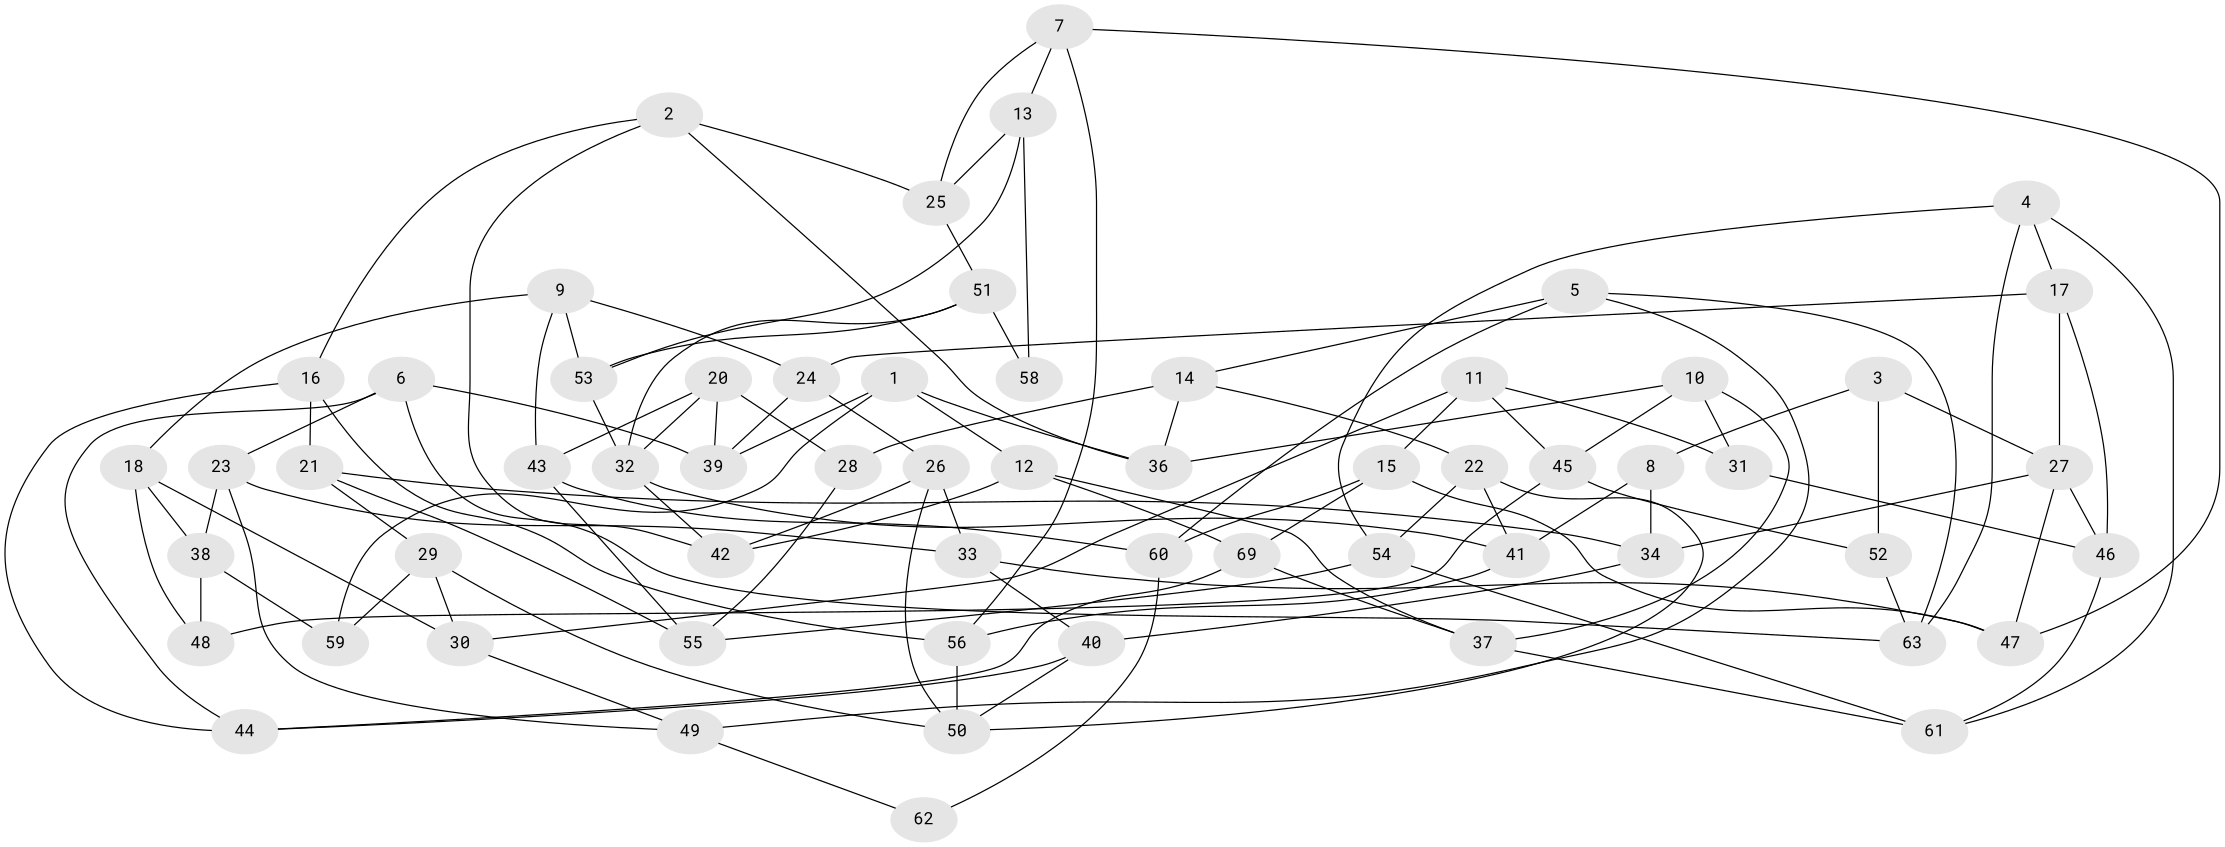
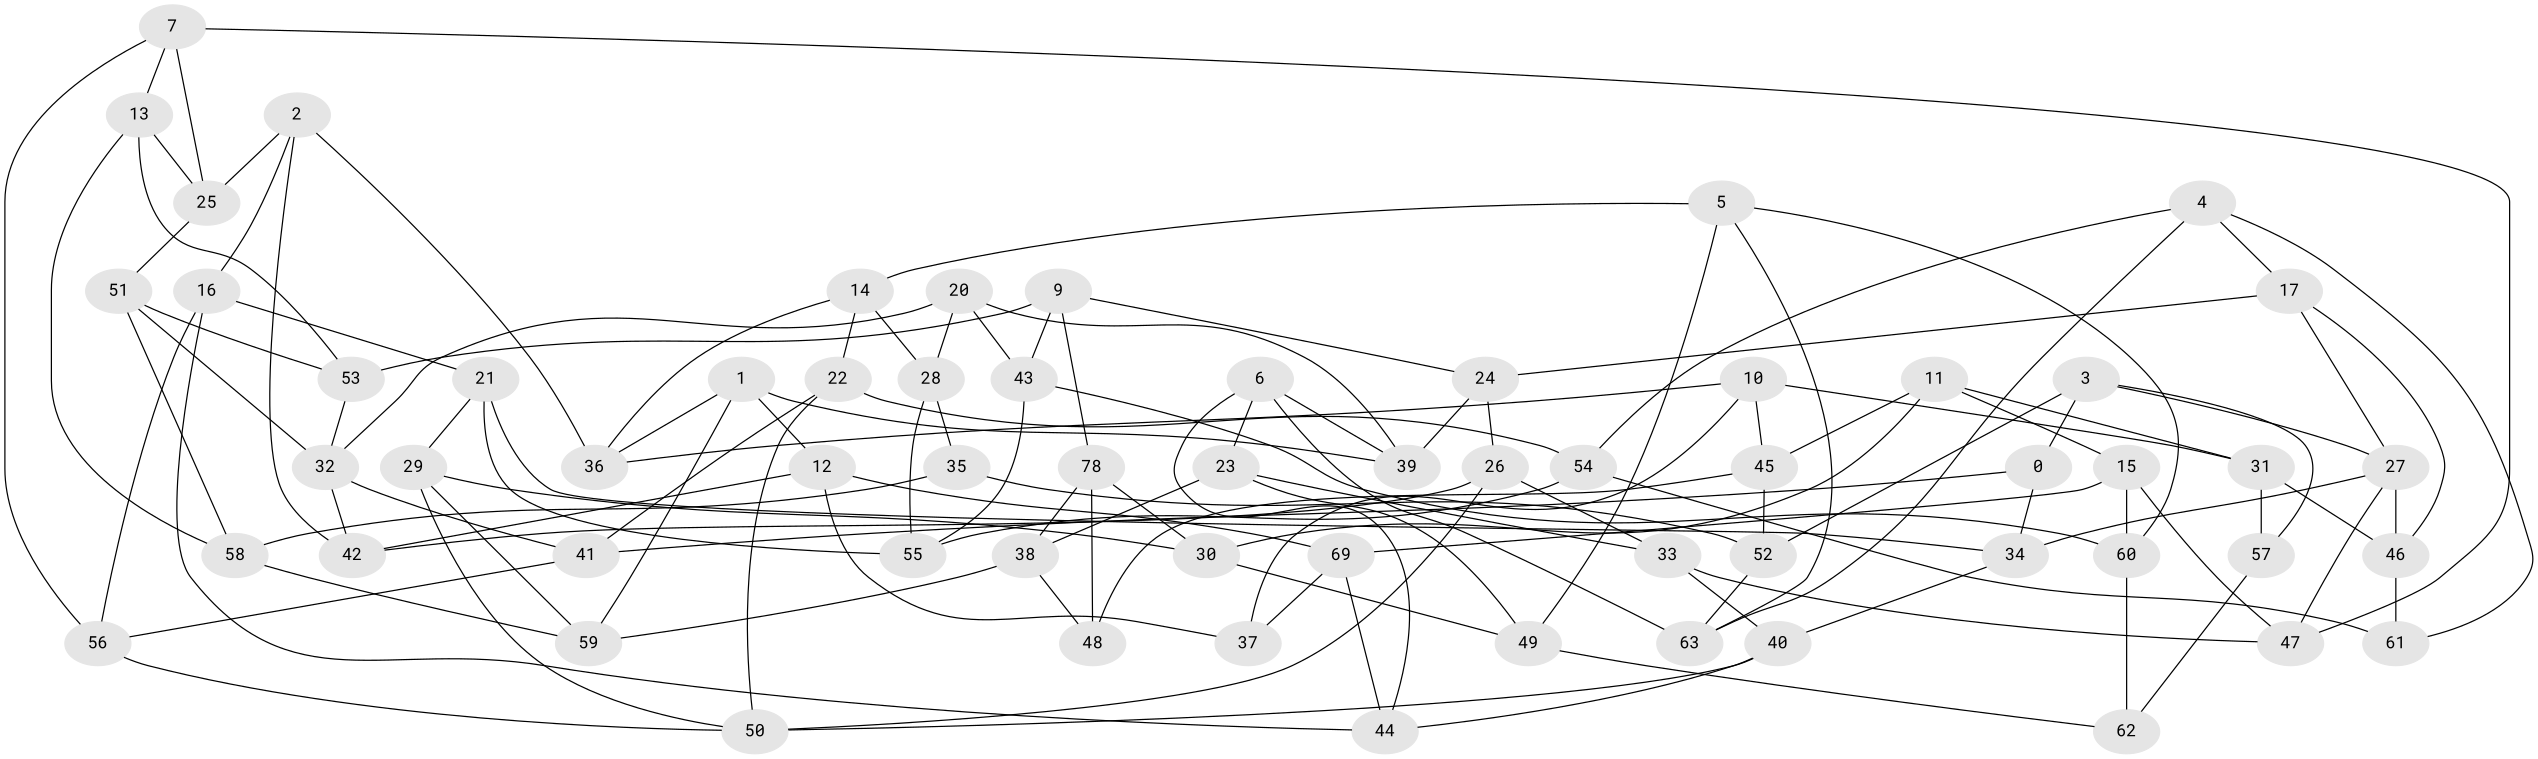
(134, 467) -> (1091, 467)
none -> (957, 467)
(1651, 467) -> (2039, 467)
none -> (2261, 556)
none -> (410, 603)
(1709, 688) -> none
